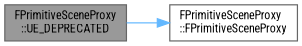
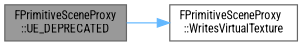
(234, 23) -> (234, 23)
